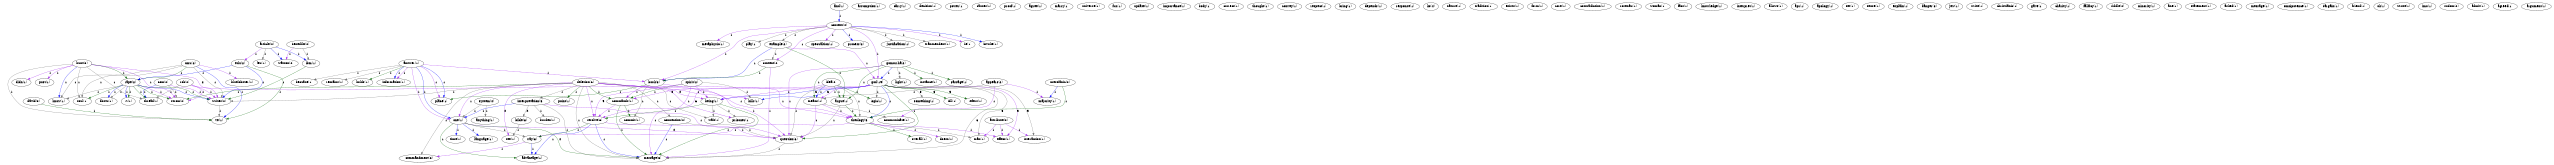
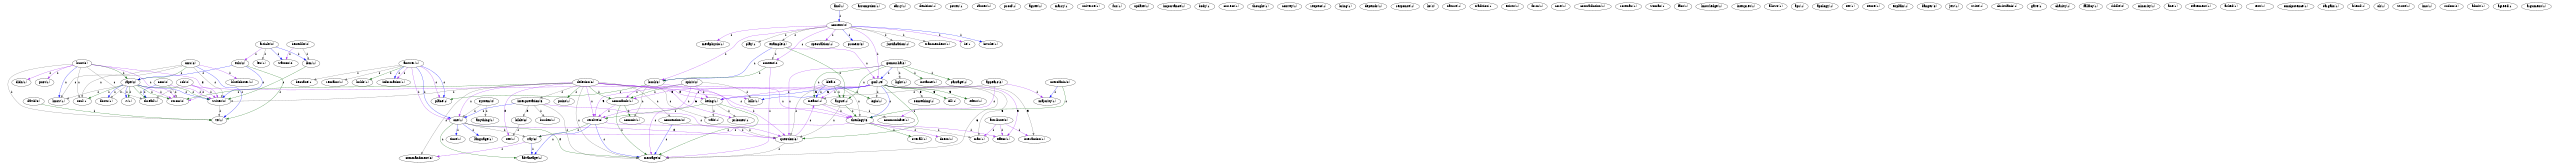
(2260, 7) -> (2260, 7)
(533, 73) -> none
(814, 123) -> (806, 123)
